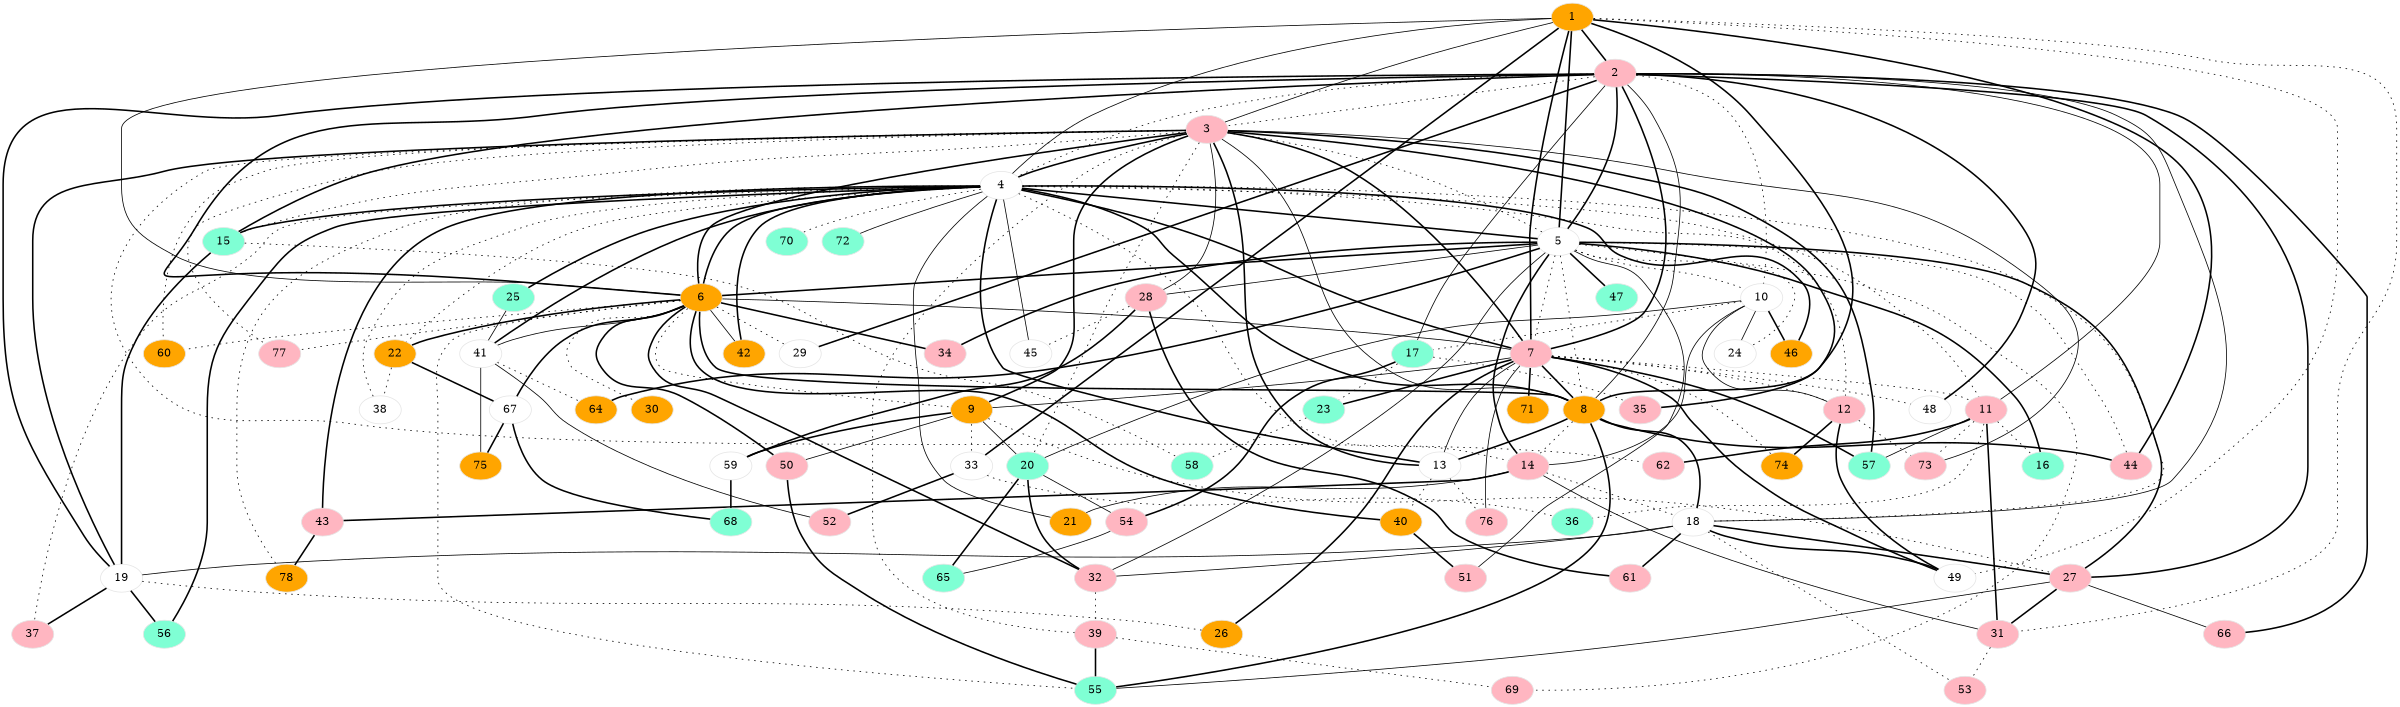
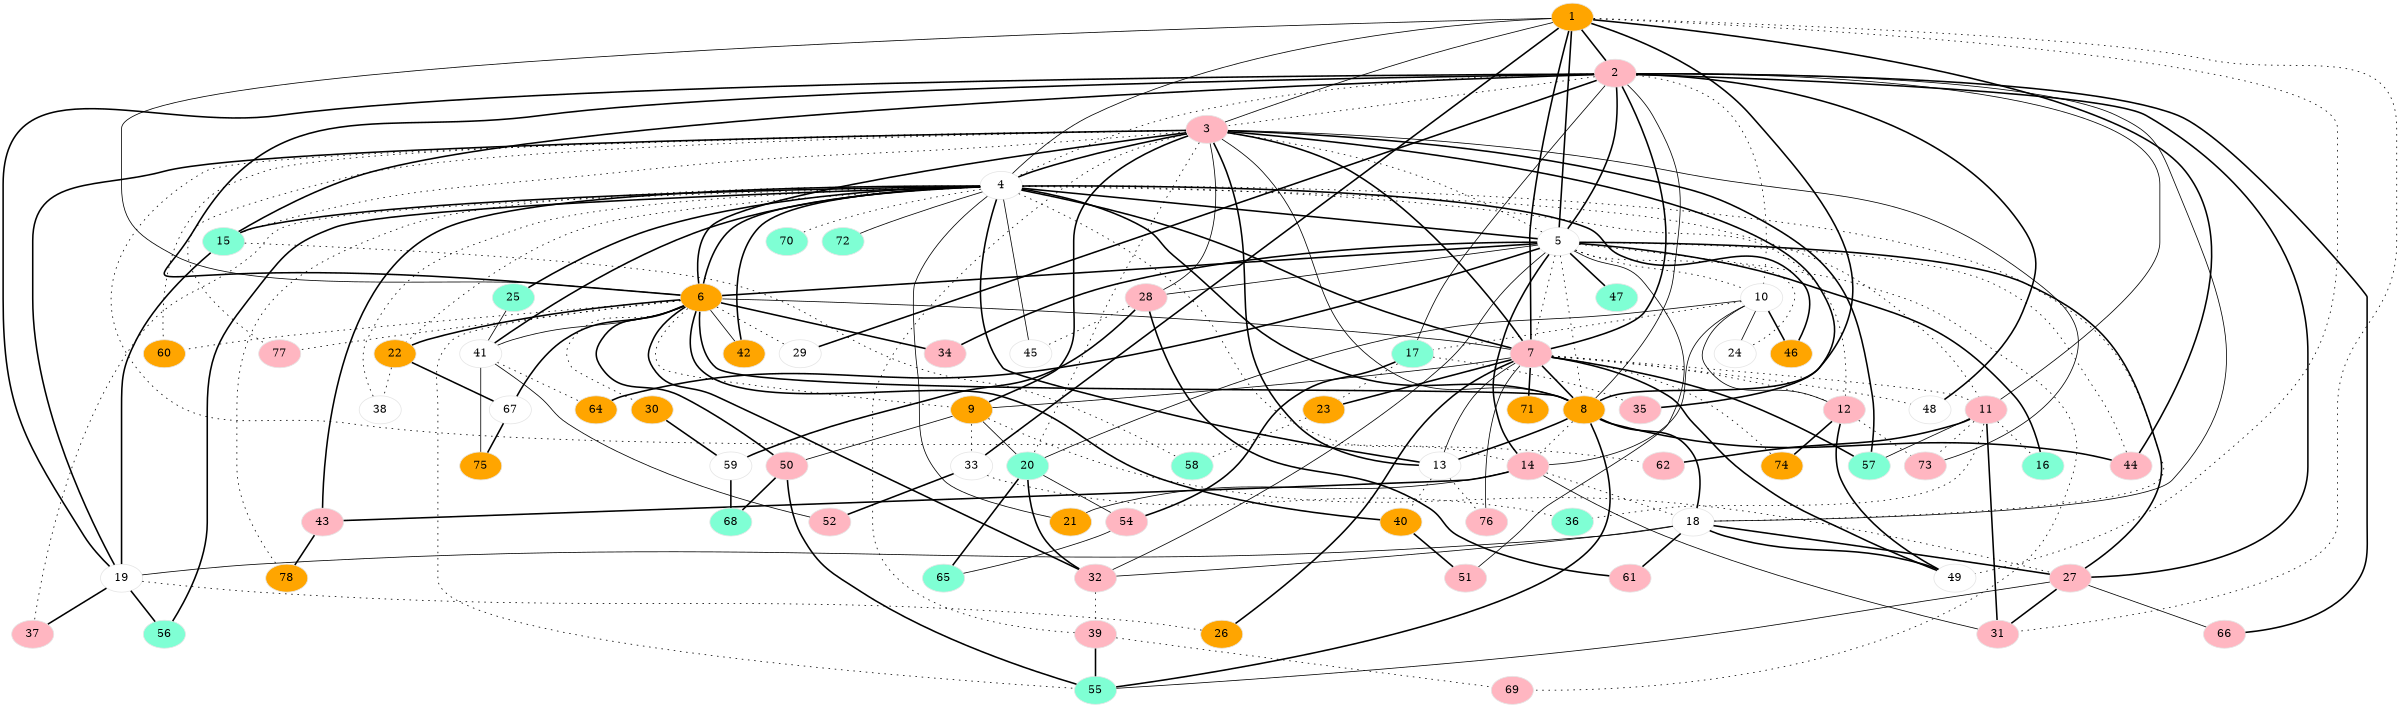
(1324, 410) -> (1324, 410)
(848, 429) -> (690, 437)
(593, 499) -> (759, 494)
(1965, 690) -> none
